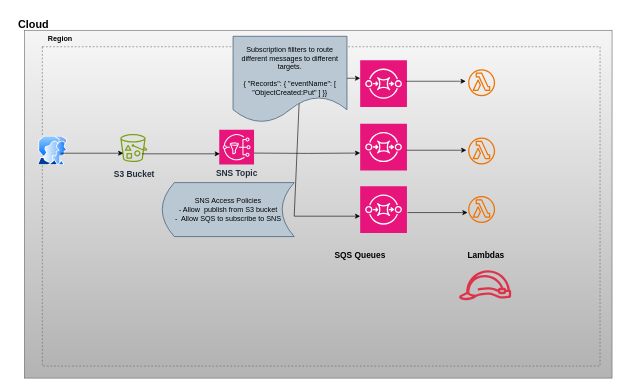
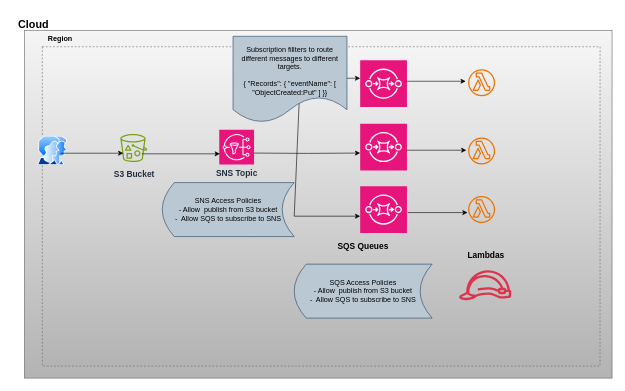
(360, 255) -> (363, 246)
none -> (363, 291)
